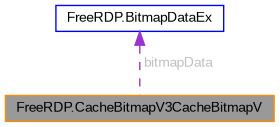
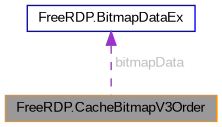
(140, 108) -> (111, 108)
